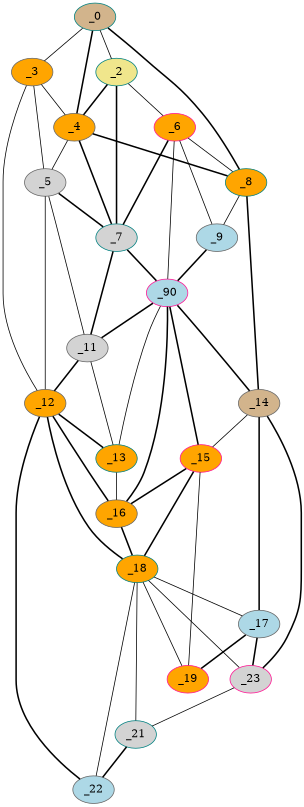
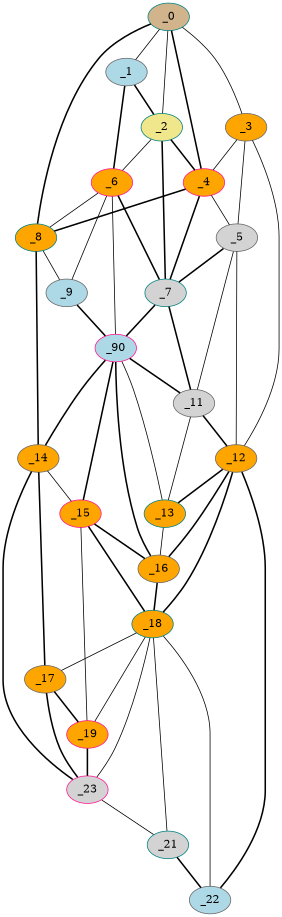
none -> (127, 72)
(74, 127) -> (204, 182)
(259, 403) -> (38, 458)
(259, 624) -> (45, 679)
none -> (87, 762)
